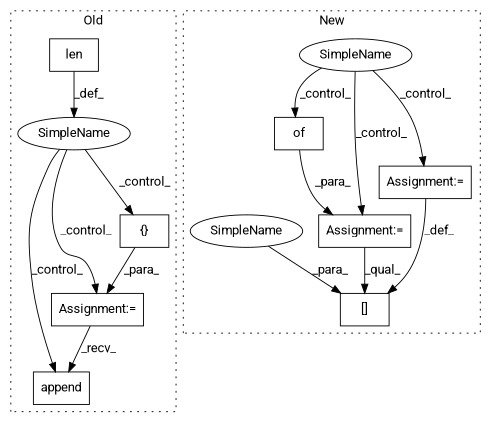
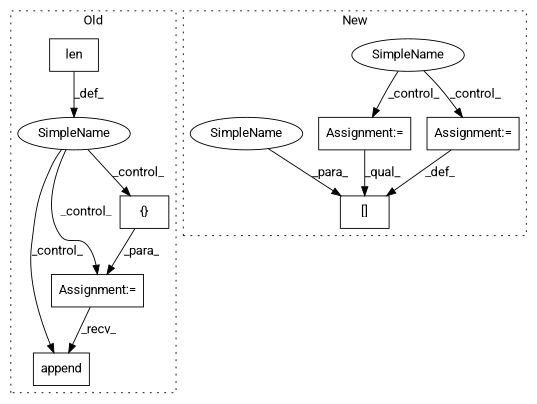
(299, 134) -> none
